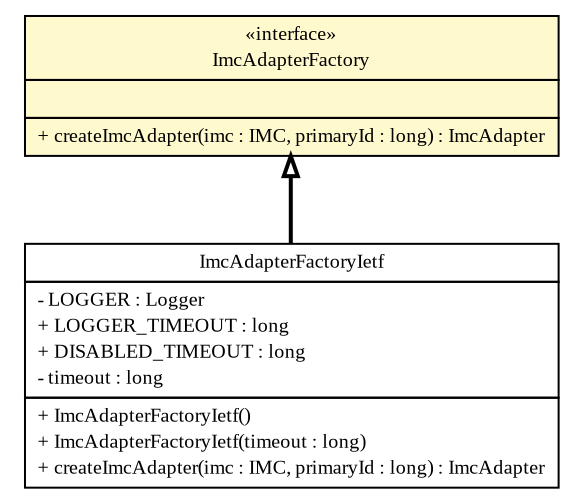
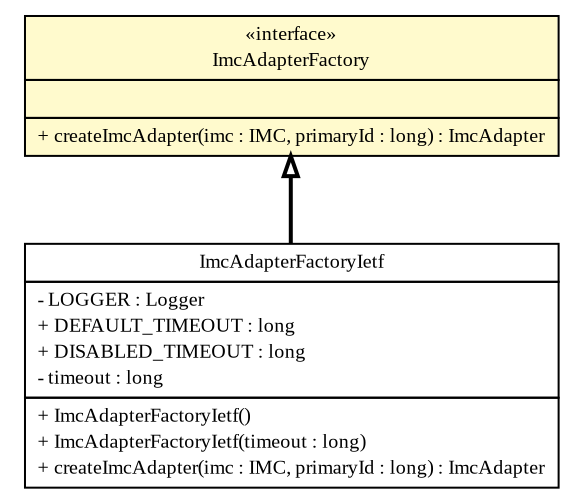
(164, 326) -> (167, 326)
